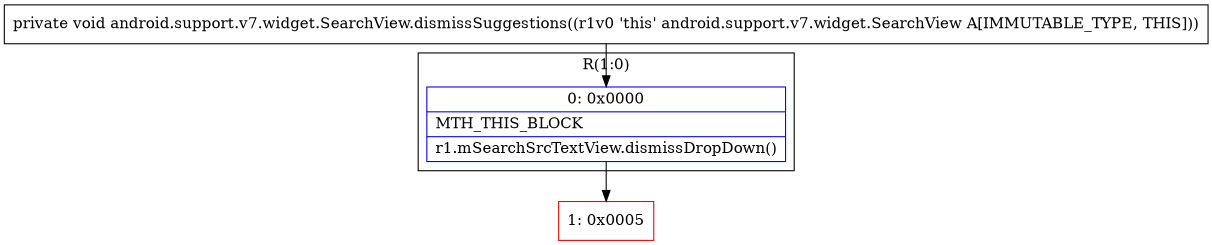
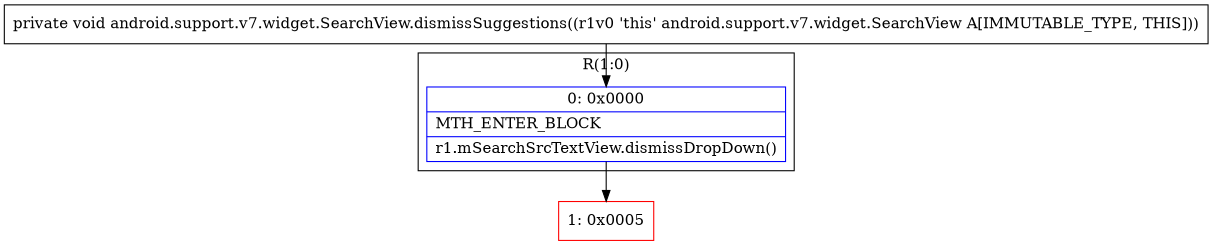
(509, 124) -> (519, 124)
